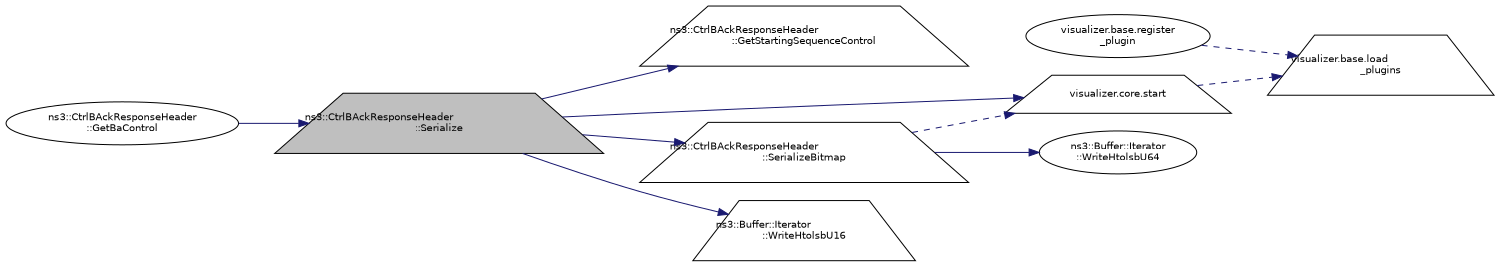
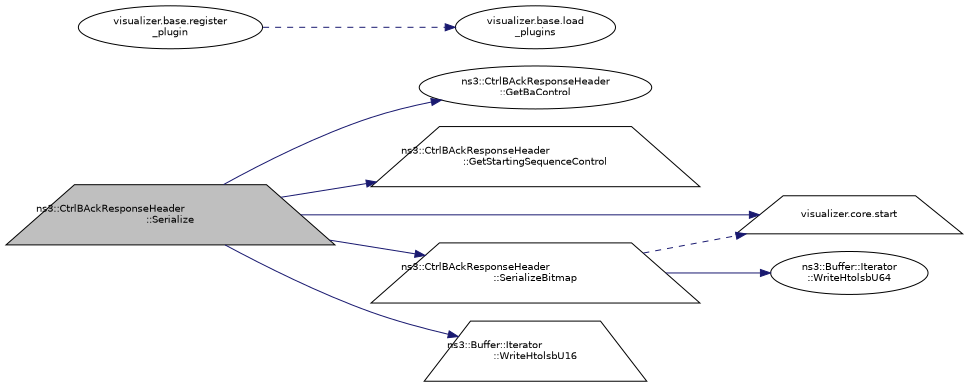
(1381, 65) -> (535, 27)
(1235, 81) -> none
(269, 123) -> (324, 135)
